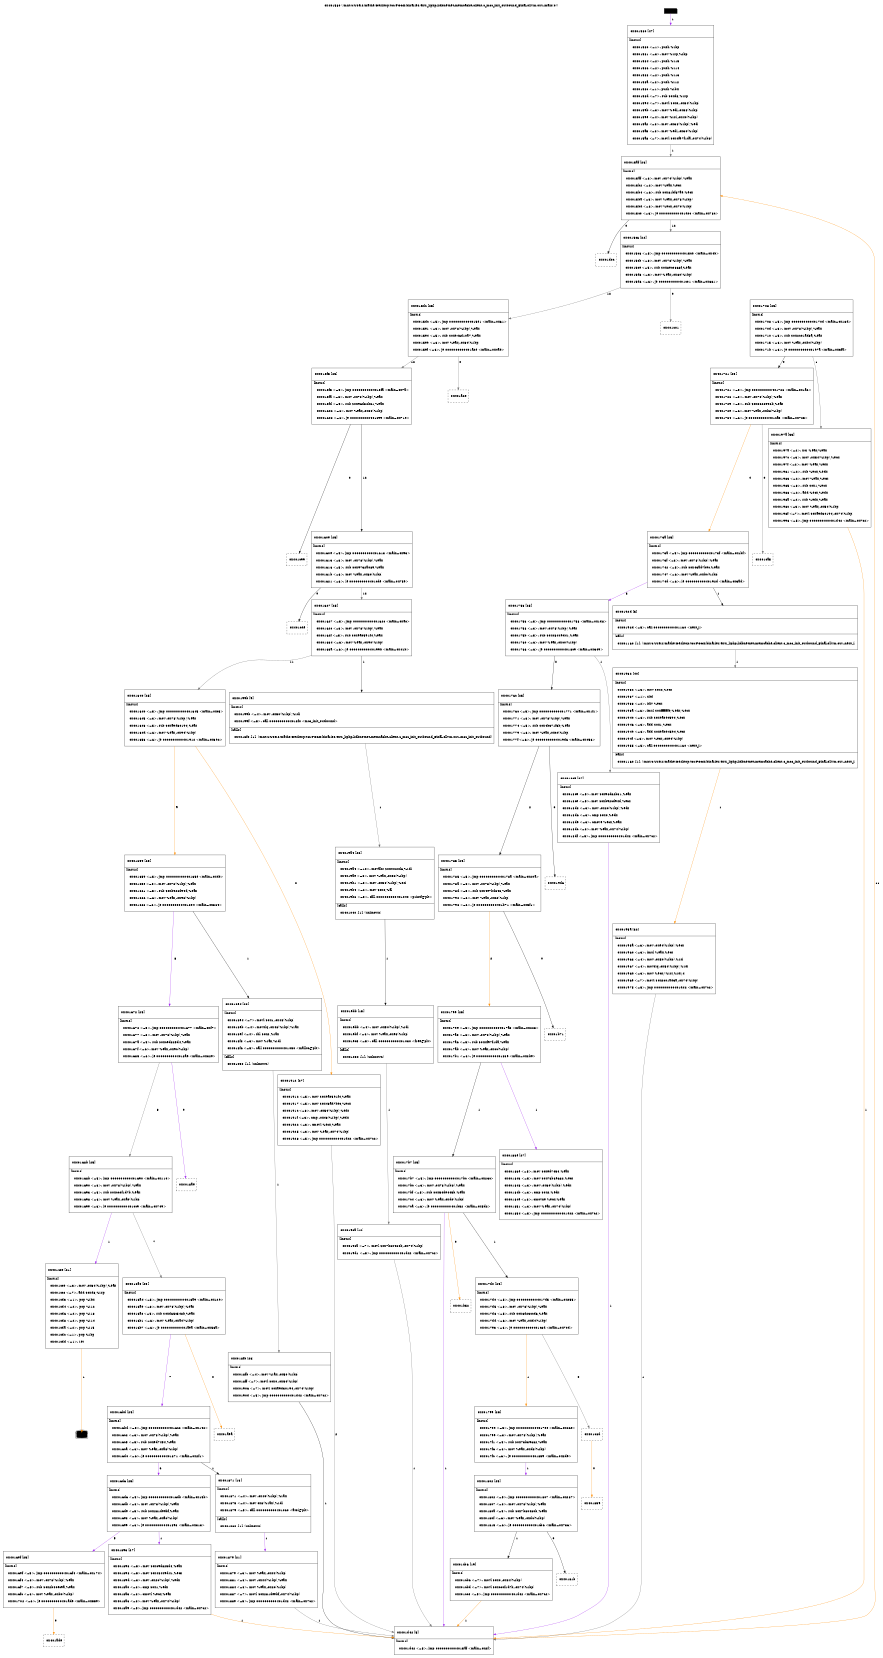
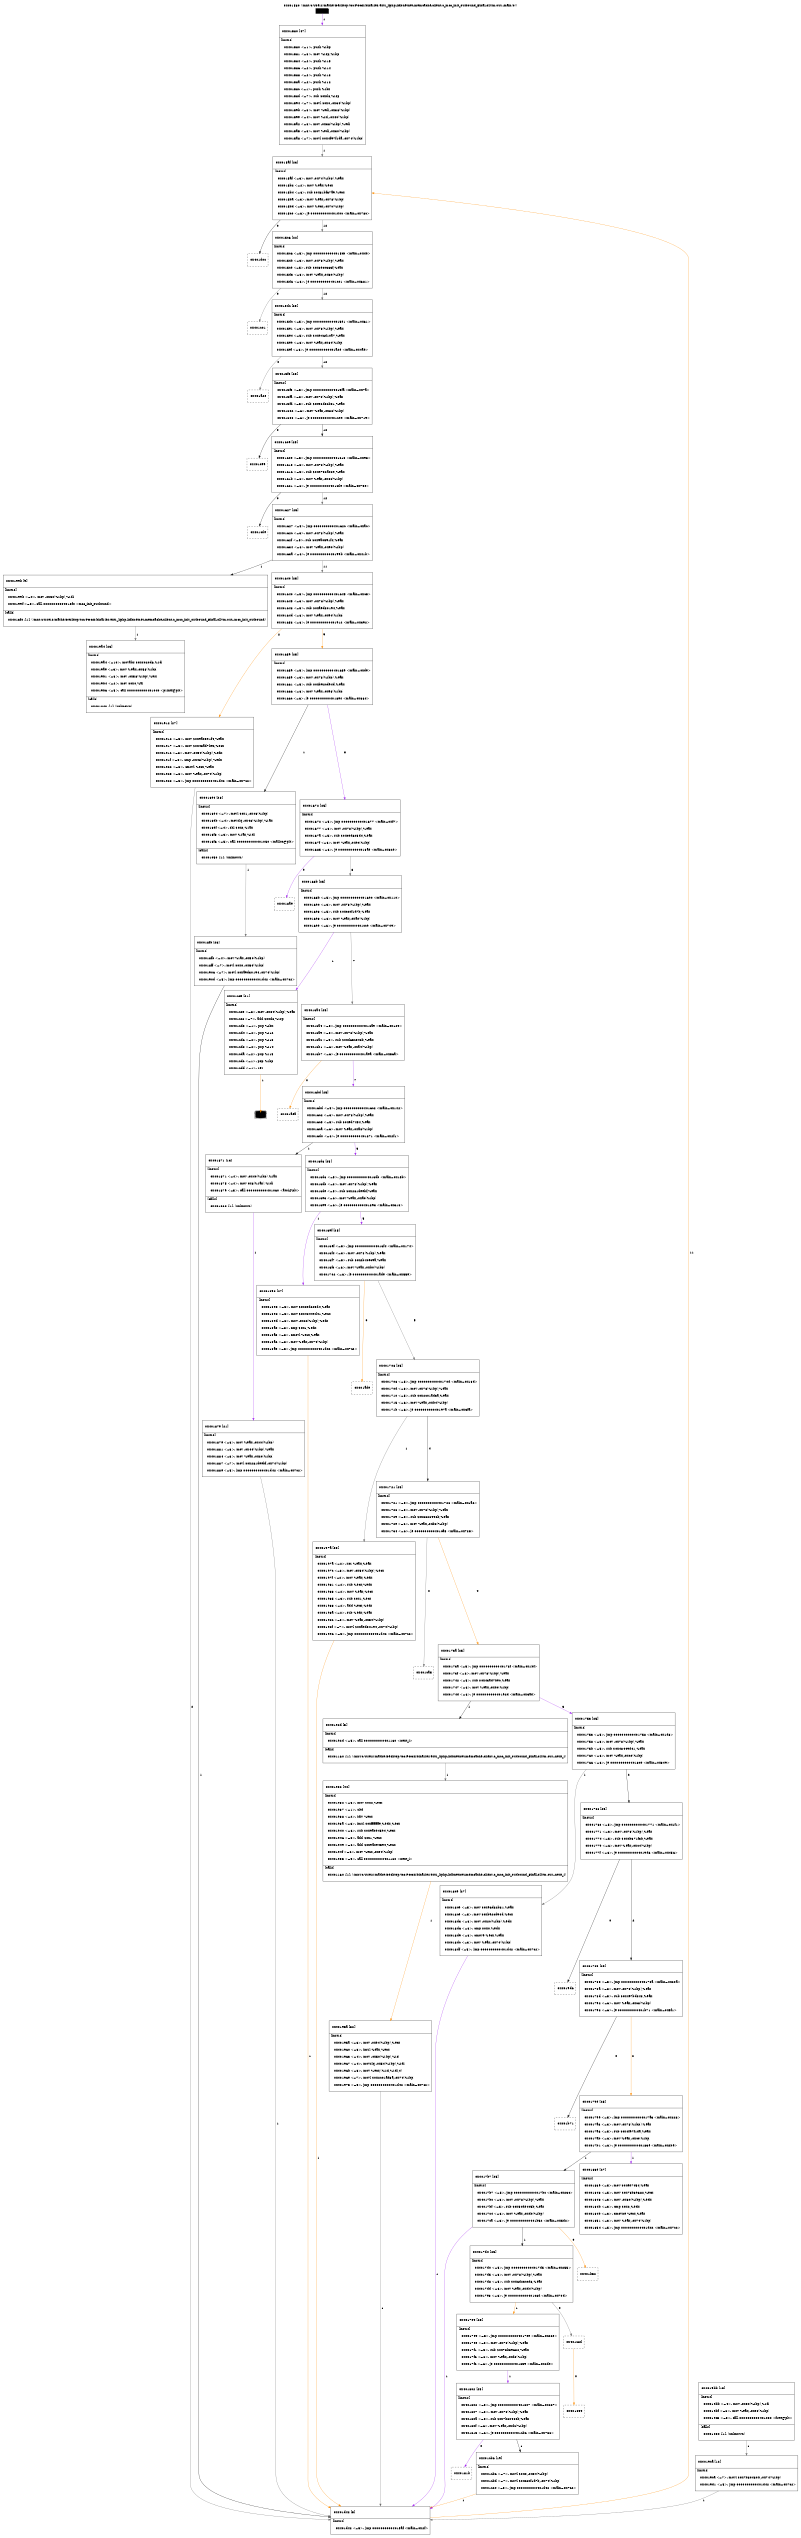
(385, 961) -> none
none -> (396, 1319)
(557, 1551) -> (474, 2452)
